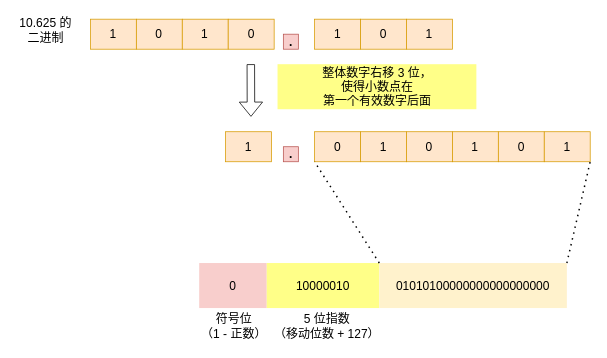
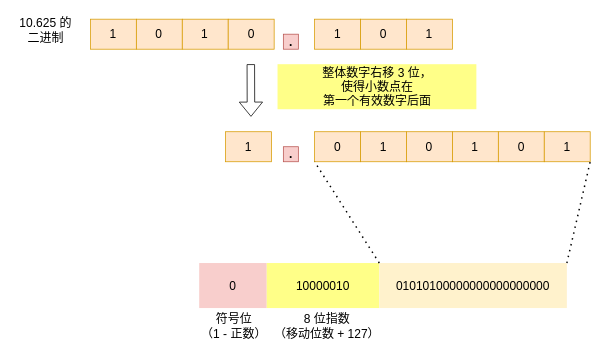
(327, 327) -> (327, 327)
